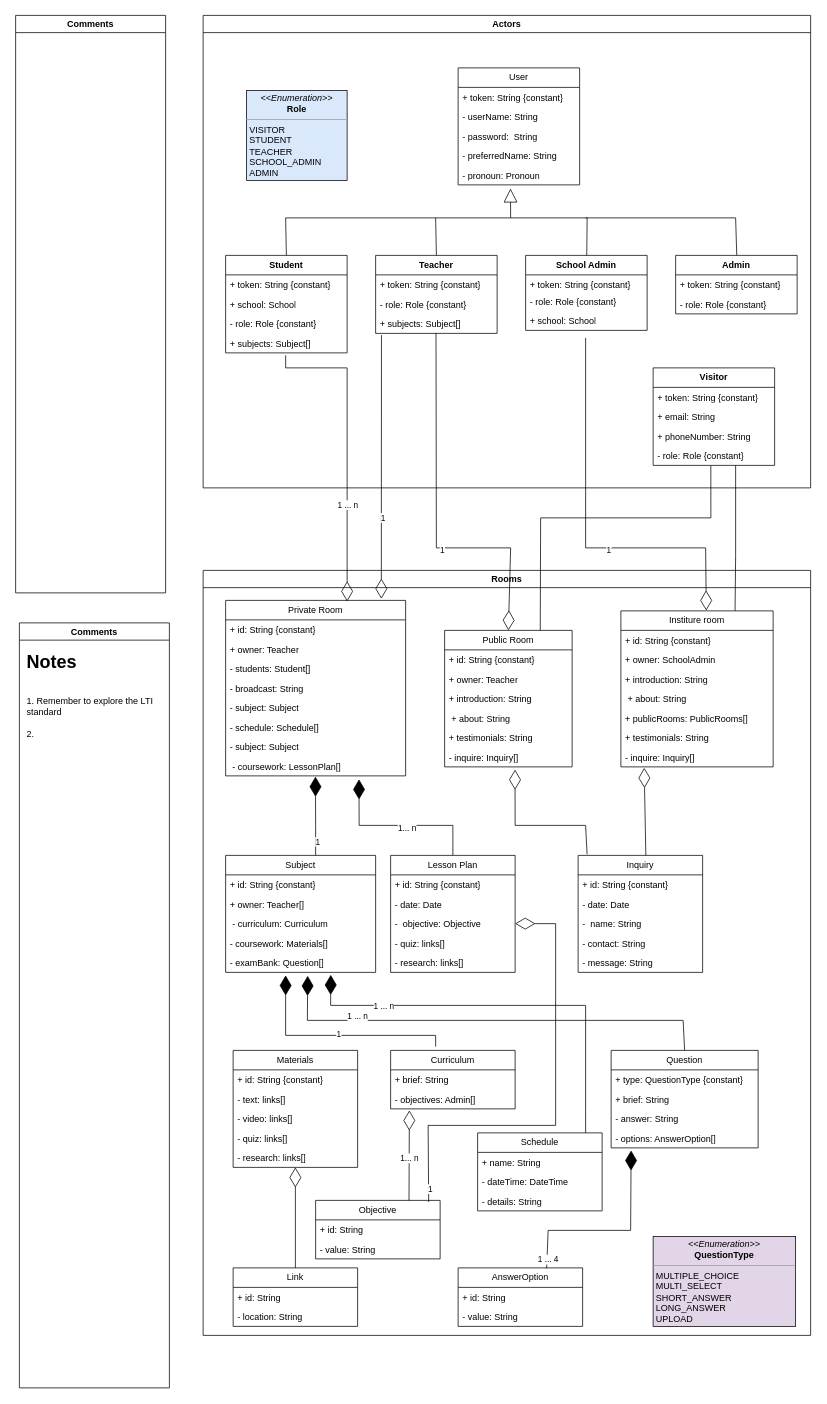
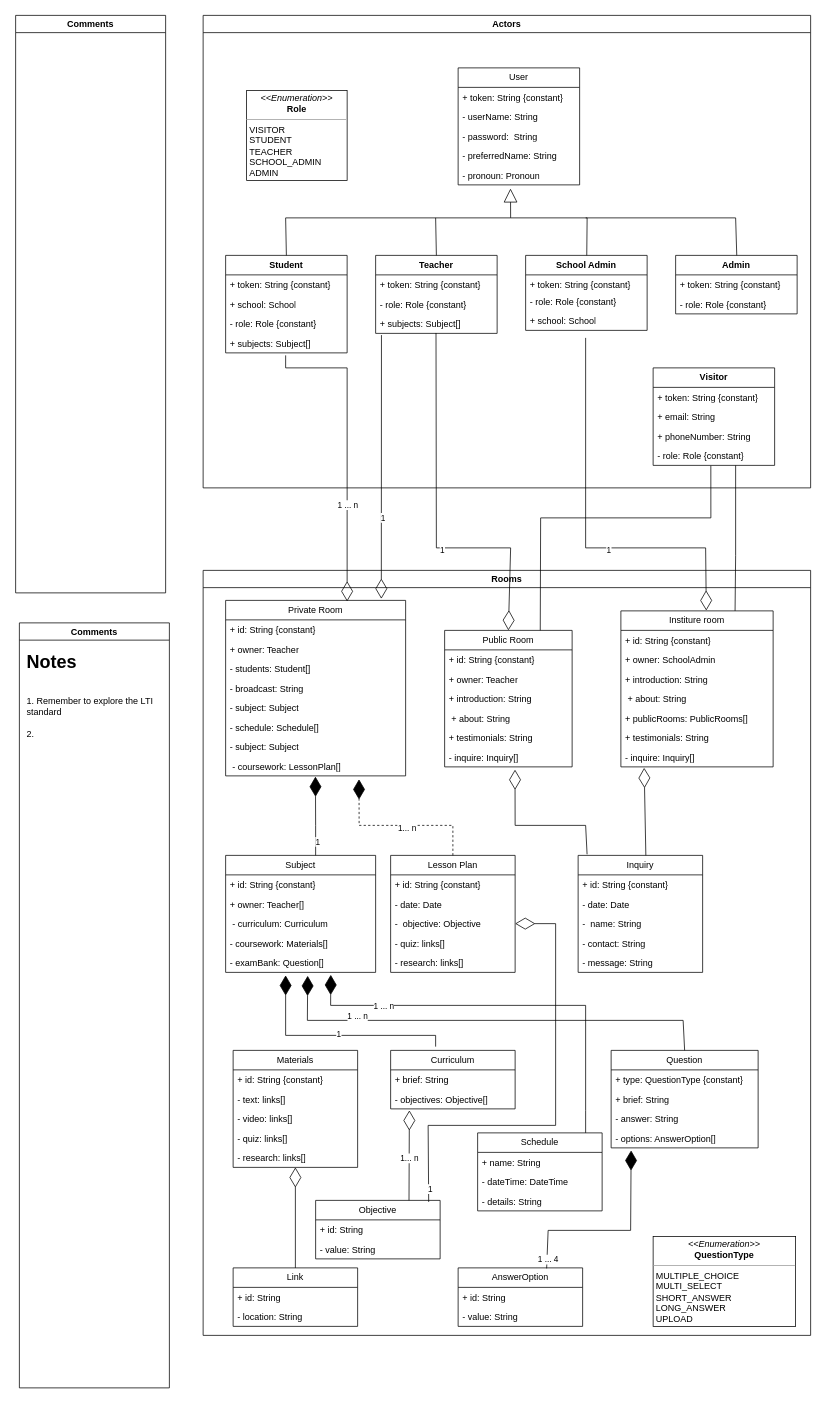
(297, 135) -> (297, 135)
(449, 825) -> (449, 825)
(442, 1100) -> (452, 1100)
(724, 1281) -> (724, 1281)
